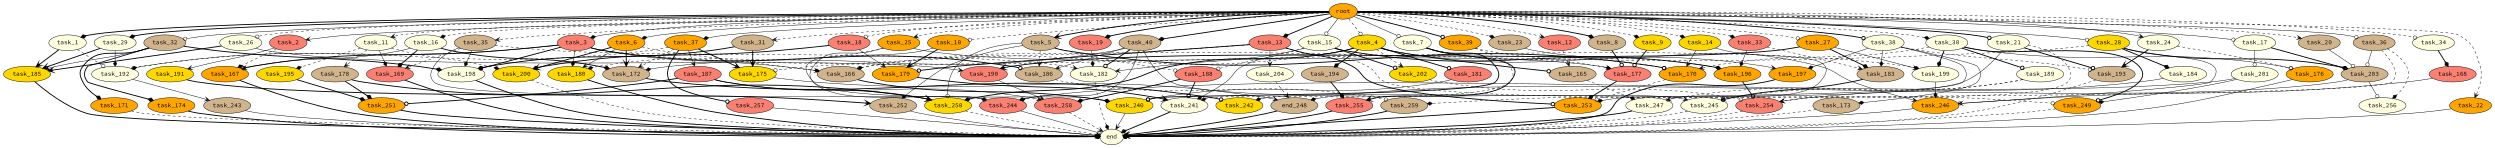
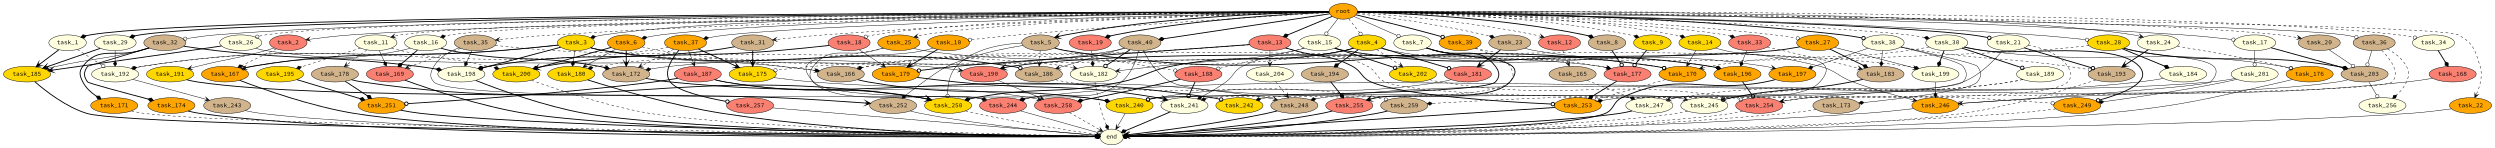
(576, 43) -> (576, 43)
none -> (1491, 57)
(1484, 64) -> none
(1294, 106) -> (1294, 106)
